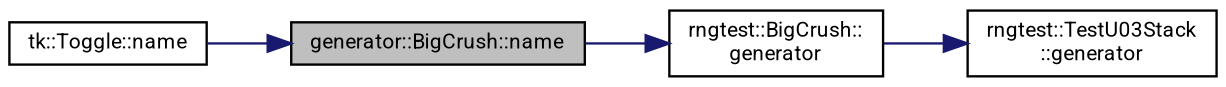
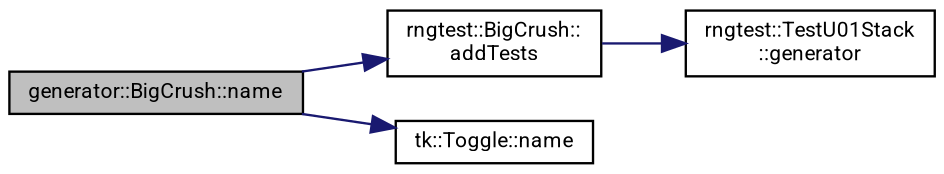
(237, 43) -> (337, 119)
(776, 43) -> (494, 43)
(1092, 43) -> (810, 43)
